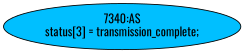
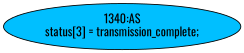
(122, 27) -> (122, 27)
